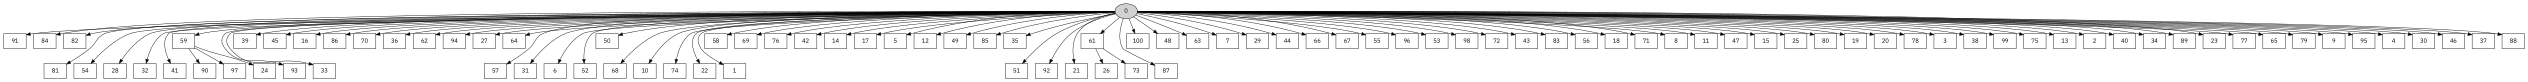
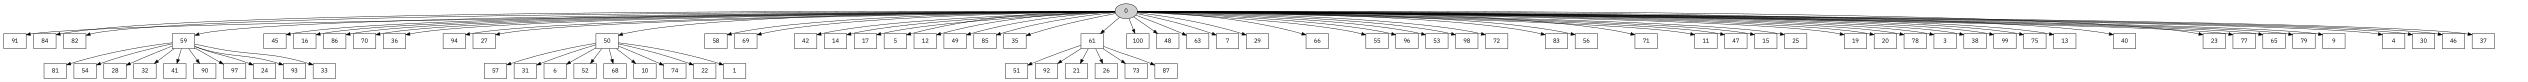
(806, 13) -> (553, 52)
(587, 15) -> (121, 51)
(613, 15) -> (151, 55)
(819, 15) -> (568, 54)
(599, 16) -> (136, 53)
(628, 16) -> (180, 54)
(839, 16) -> (597, 54)
(877, 16) -> (624, 55)
(622, 17) -> (252, 53)
(632, 17) -> (237, 56)
(864, 17) -> (611, 54)
(887, 17) -> (669, 51)
(891, 17) -> (654, 53)
(623, 18) -> (166, 55)
(831, 18) -> (583, 55)
(887, 18) -> (639, 55)
(1066, 29) -> (1056, 54)
(1078, 29) -> (1071, 55)
(1080, 31) -> (1085, 54)
(245, 41) -> none
(424, 41) -> none
(514, 41) -> none
(776, 41) -> none
(1287, 41) -> none
(1347, 41) -> none
(1527, 41) -> none
(1616, 41) -> none
(1676, 41) -> none
(1826, 41) -> none
(2095, 41) -> none
(2154, 41) -> none
(2184, 41) -> none
(2364, 41) -> none
(2513, 41) -> none
(1123, 49) -> (1127, 55)
